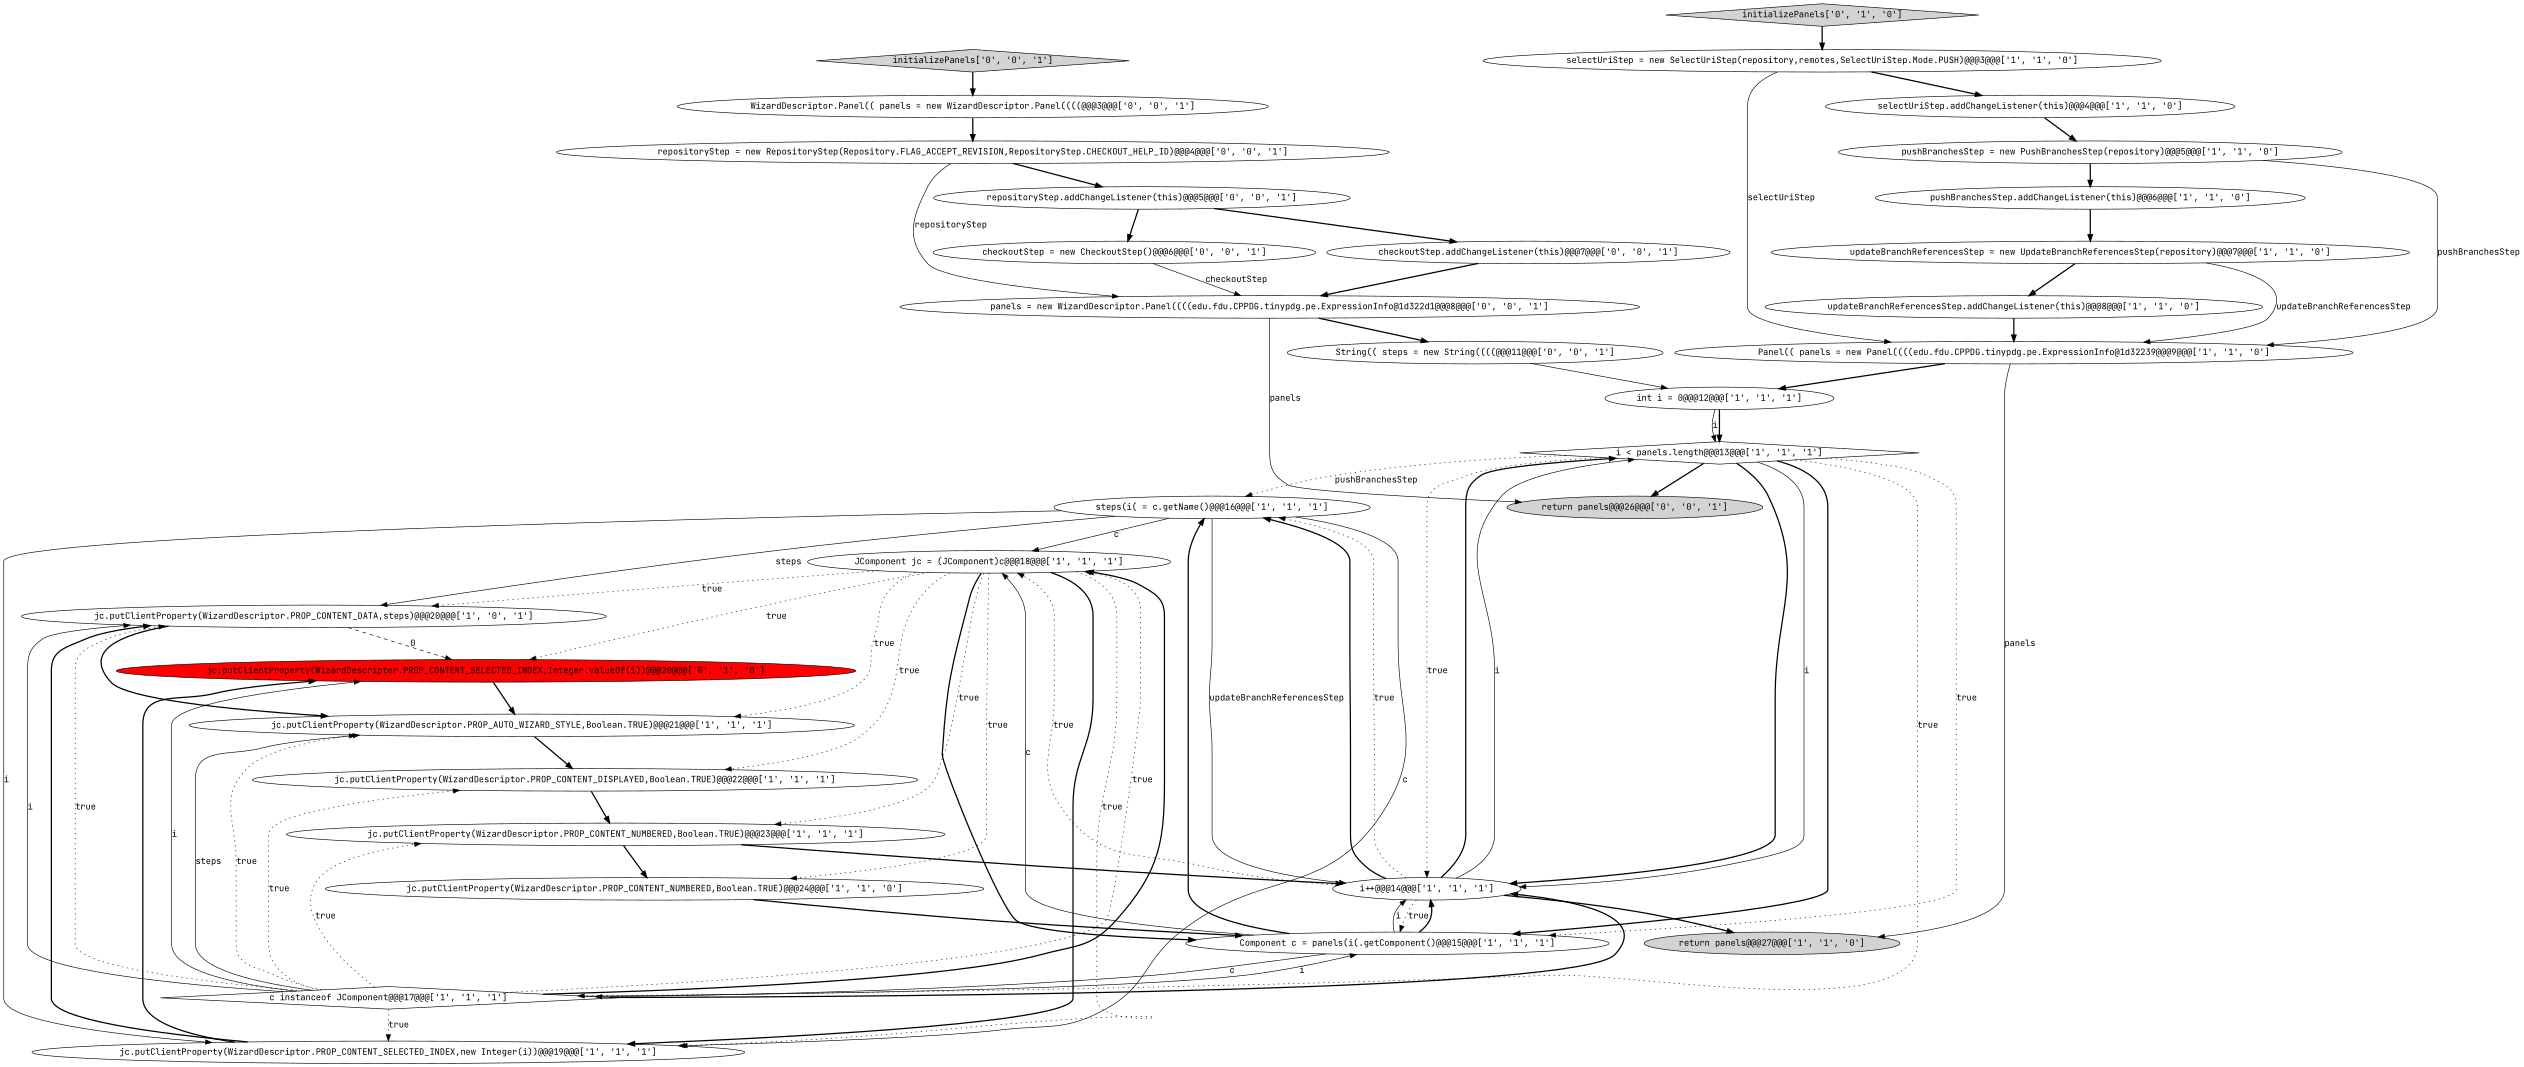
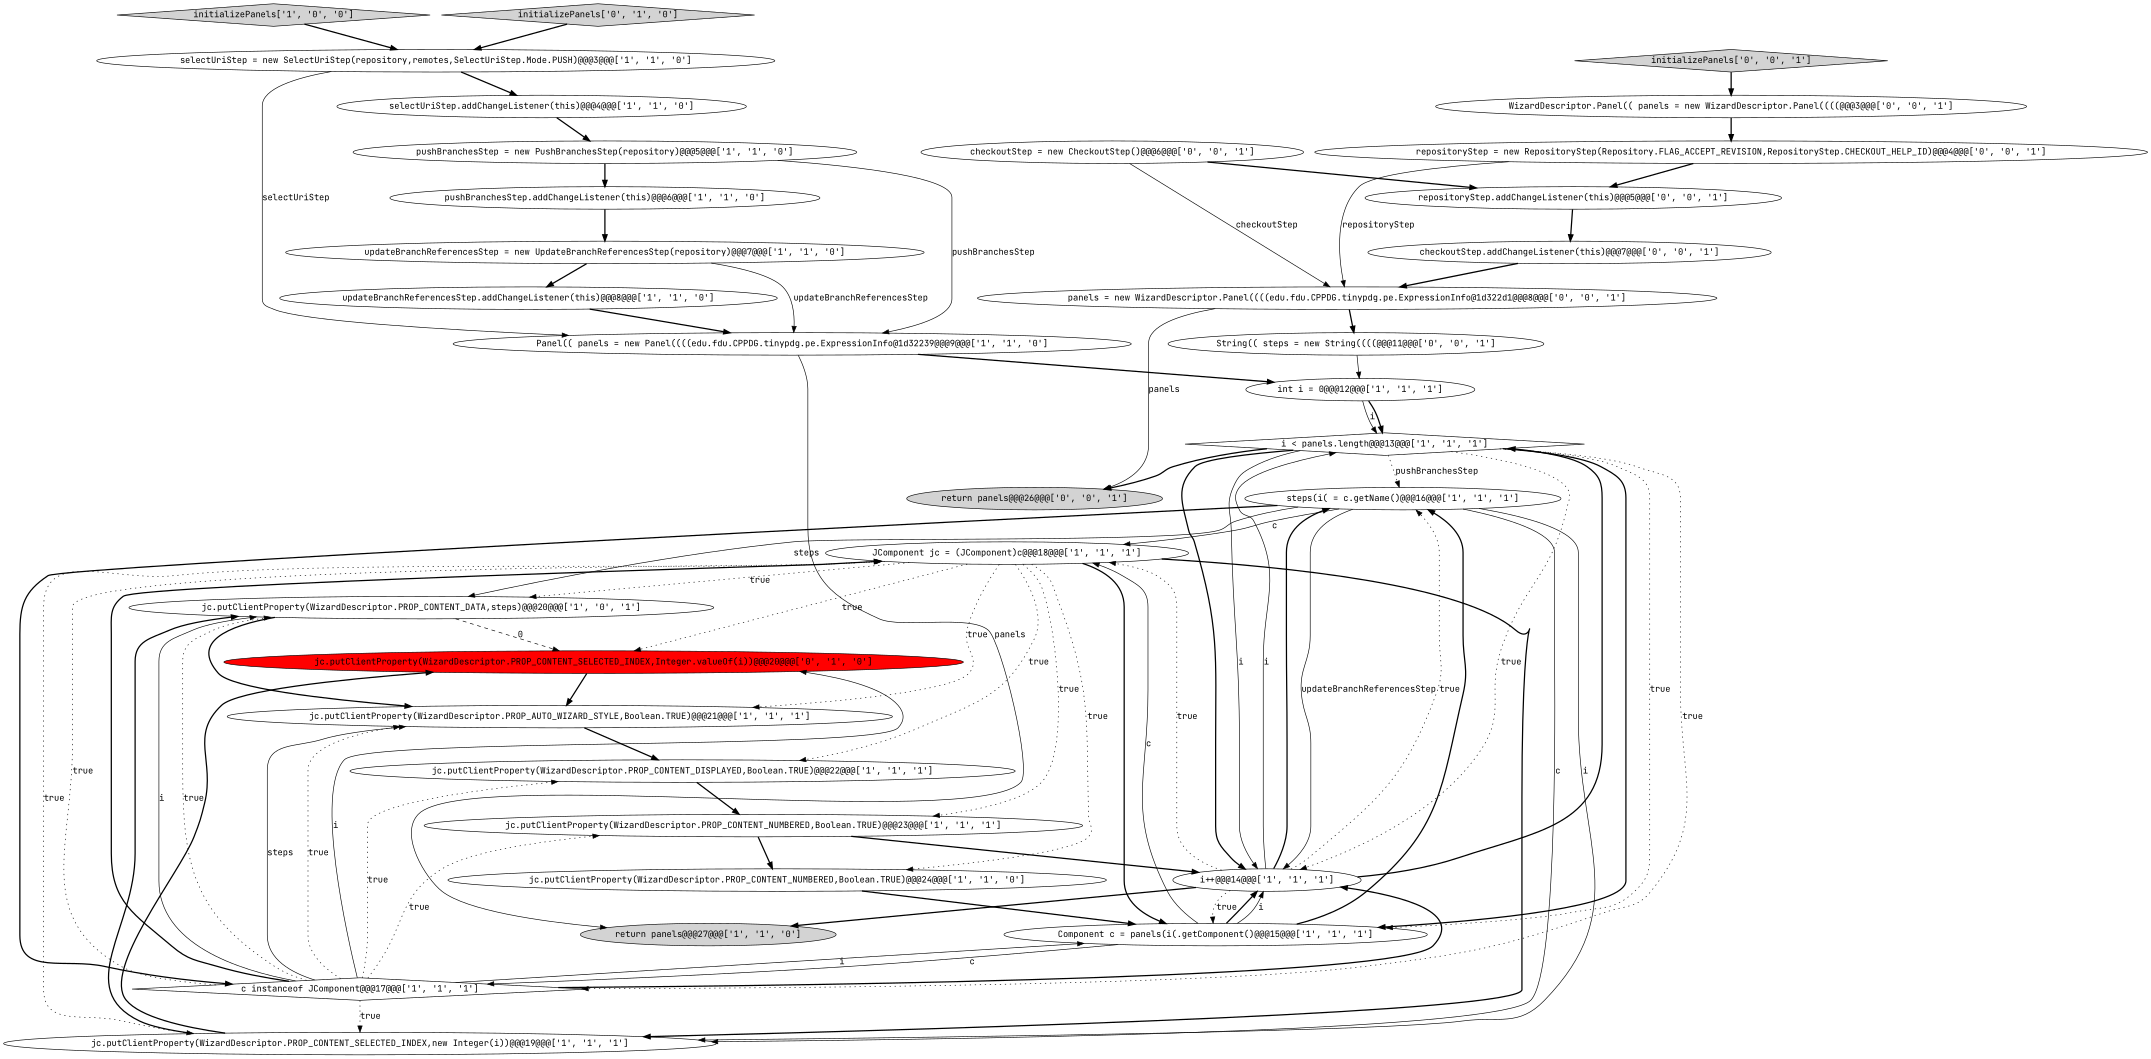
none -> (274, 15)
(1134, 222) -> (1339, 175)
none -> (366, 553)
